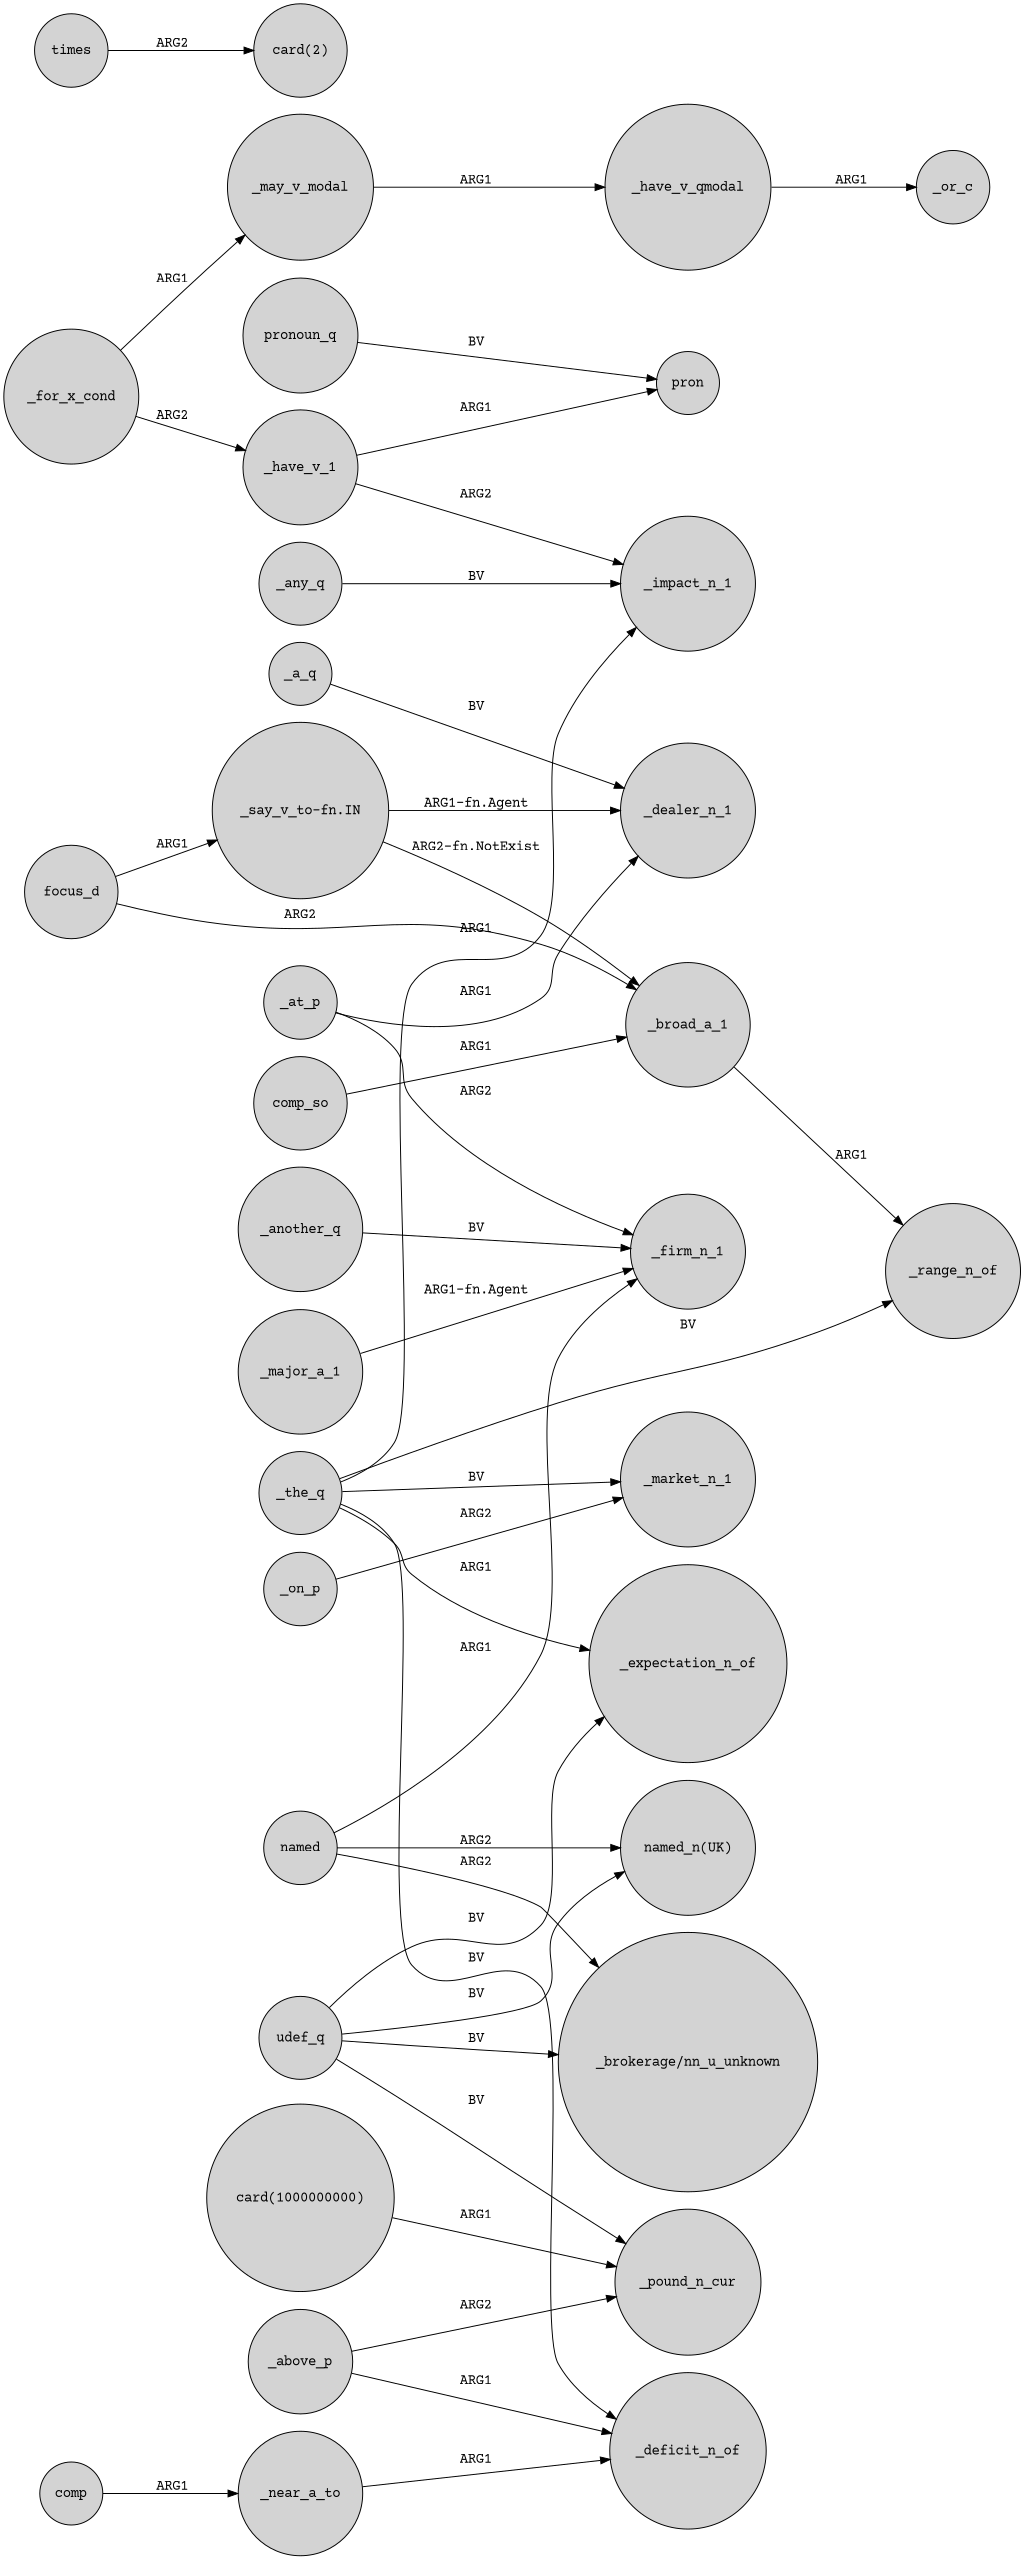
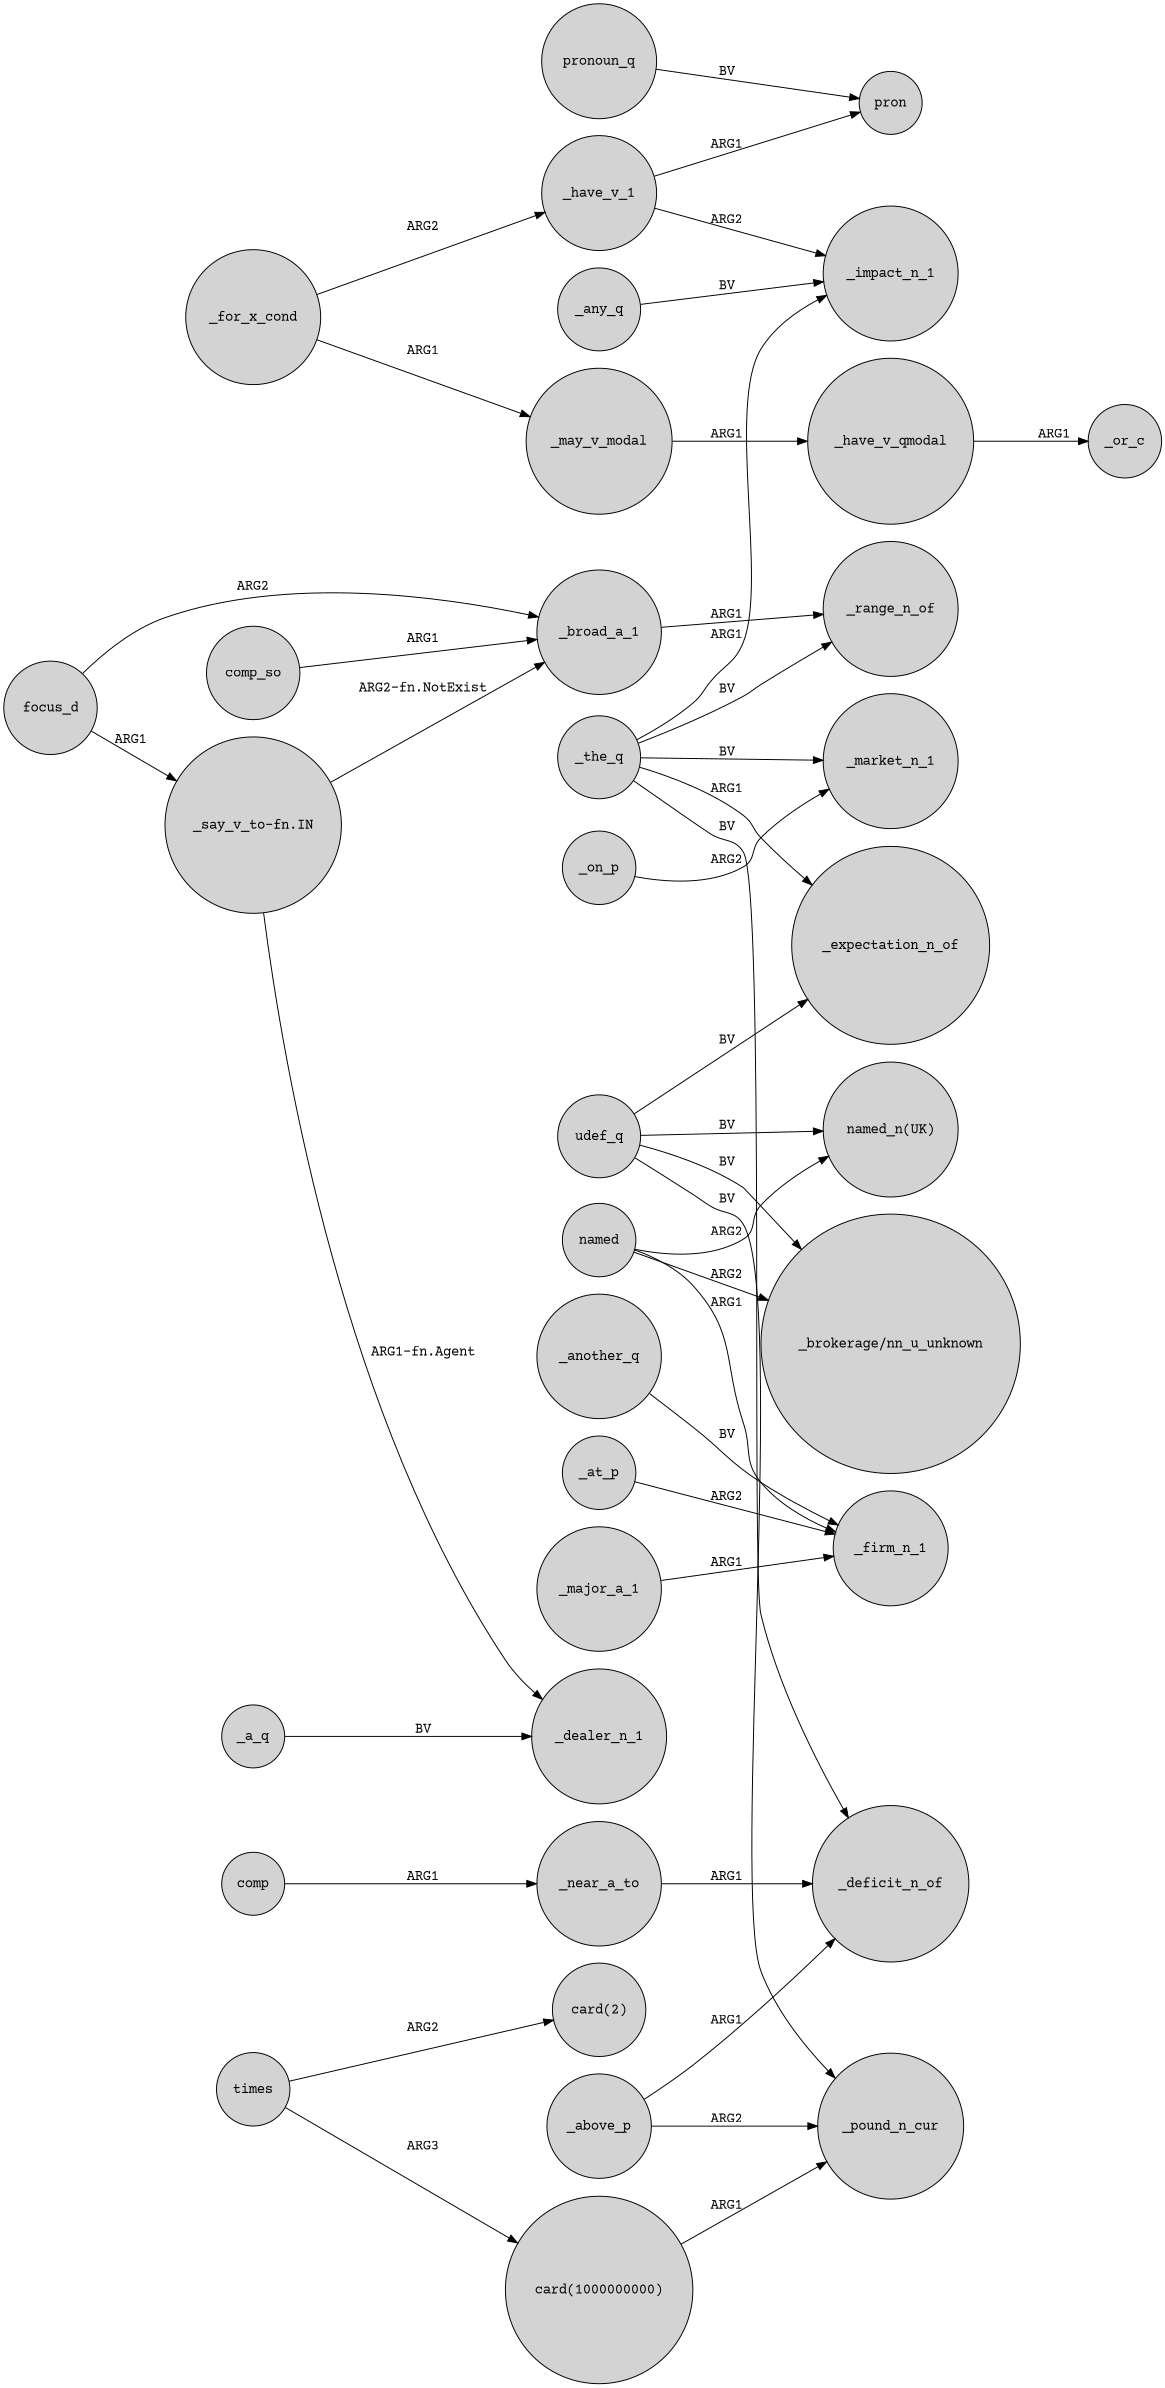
(521, 1010) -> none
(476, 1290) -> (727, 1562)
none -> (397, 2173)
